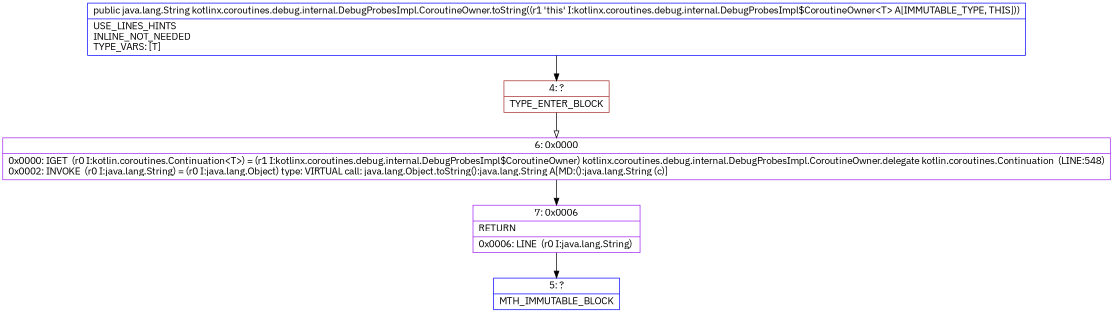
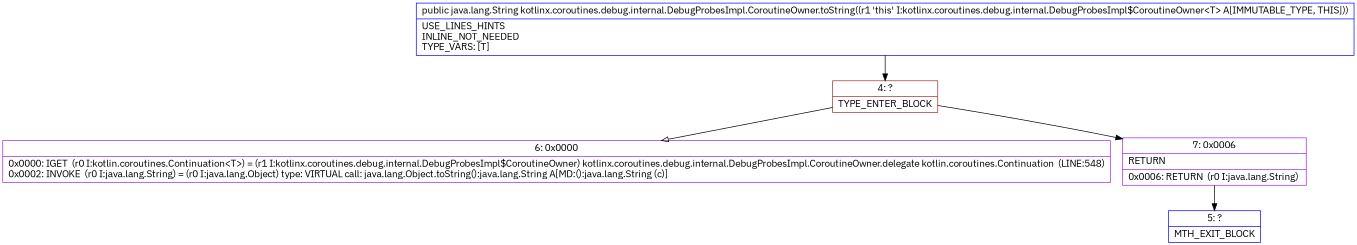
(557, 189) -> (1027, 121)
(557, 244) -> (1214, 177)
(557, 301) -> (1214, 234)
